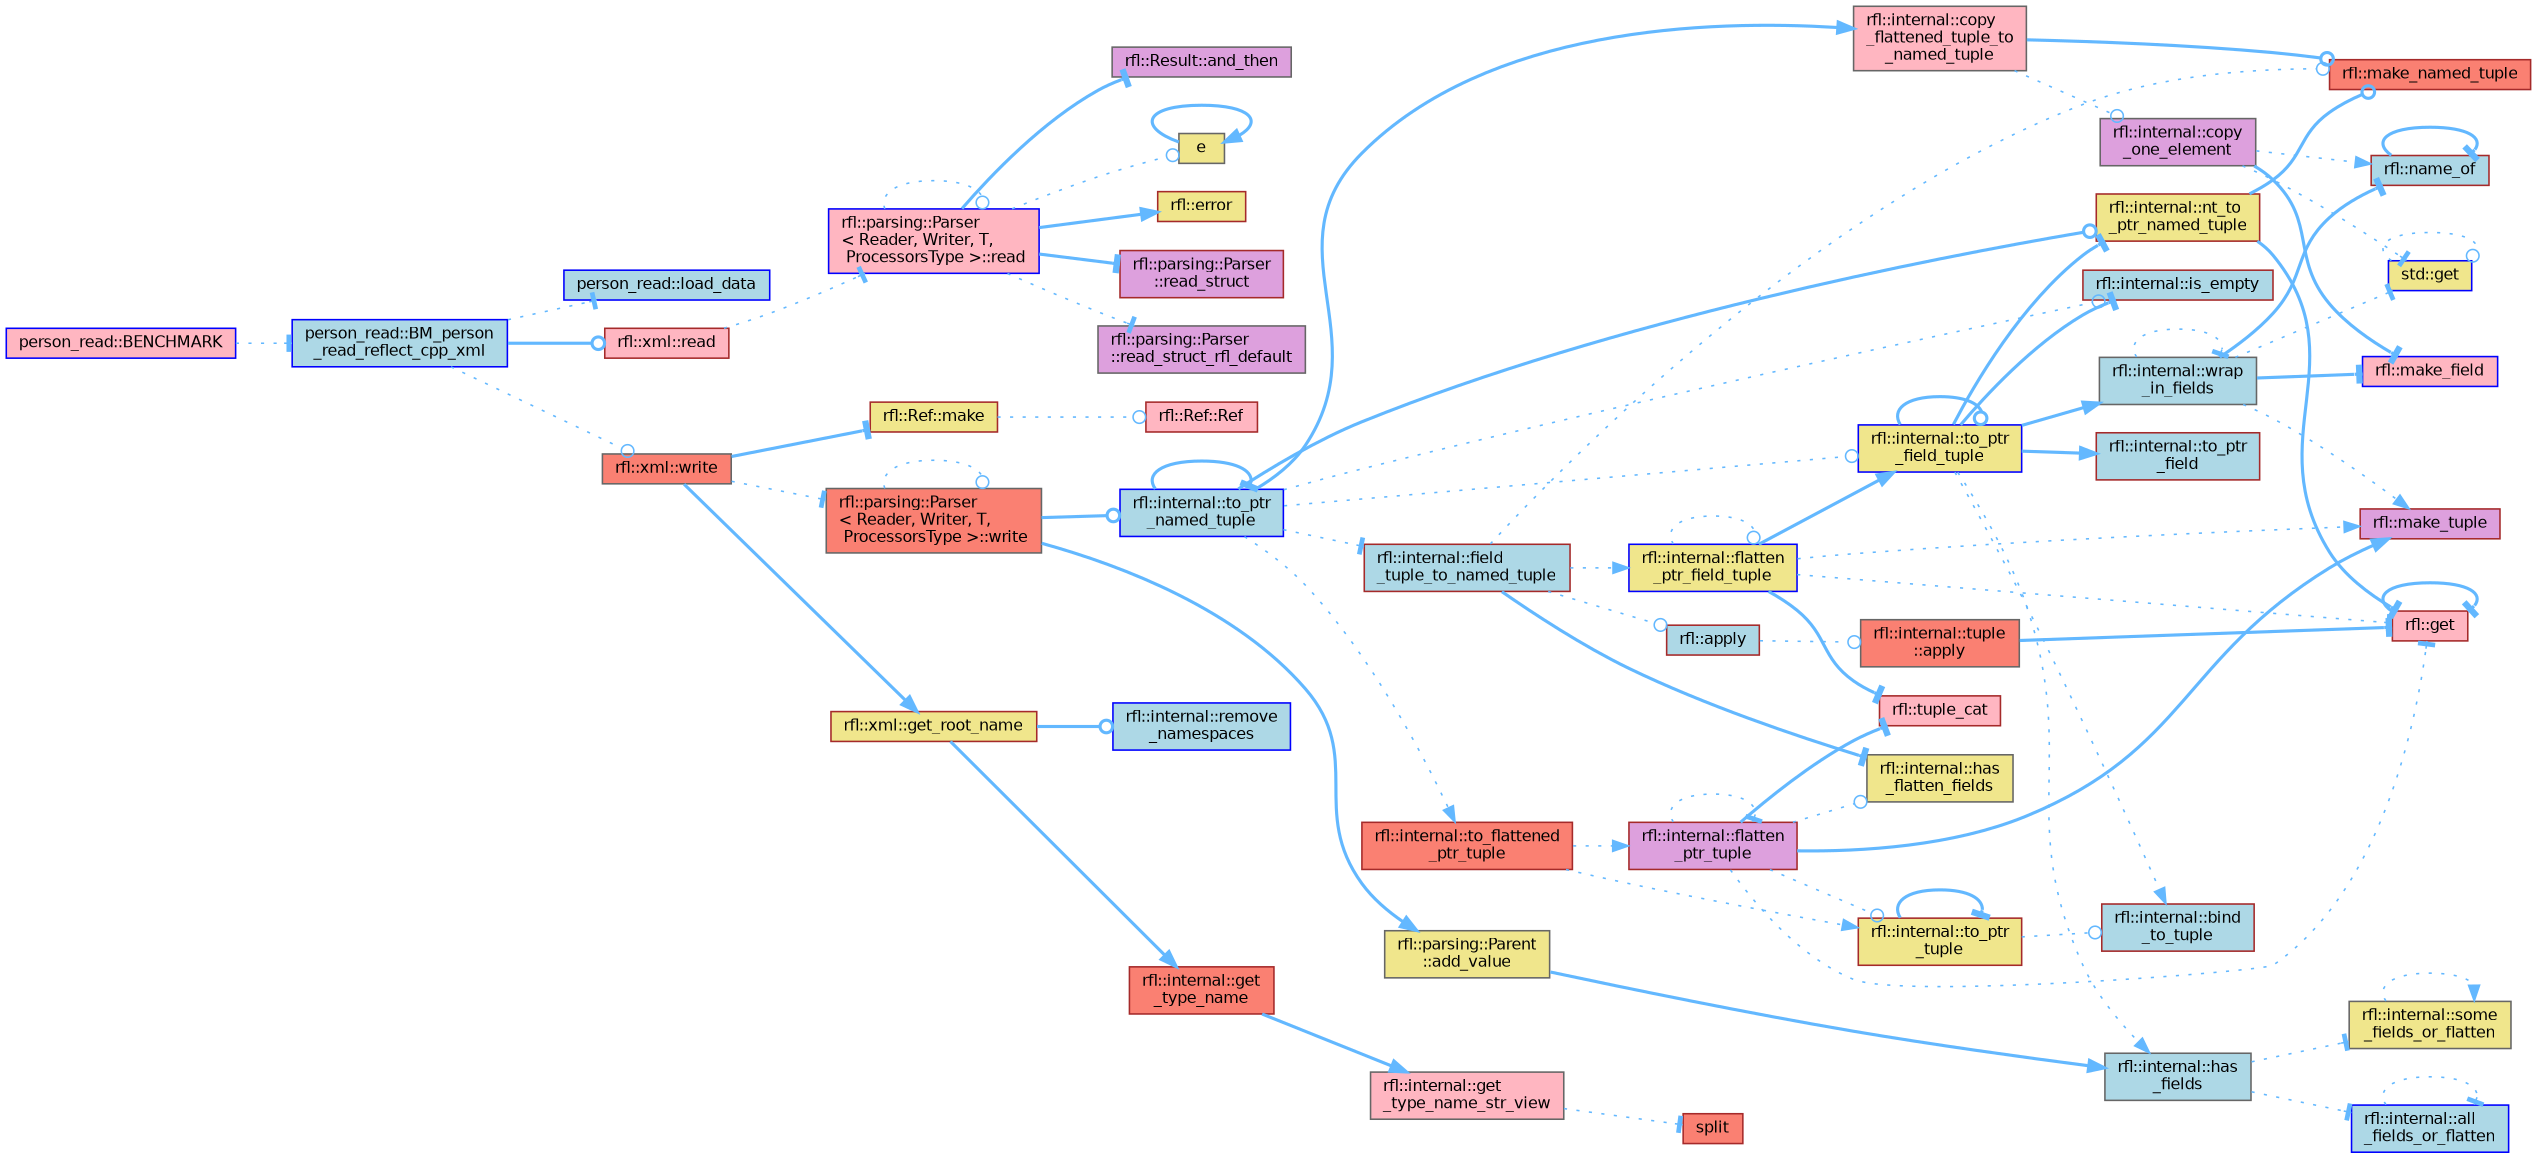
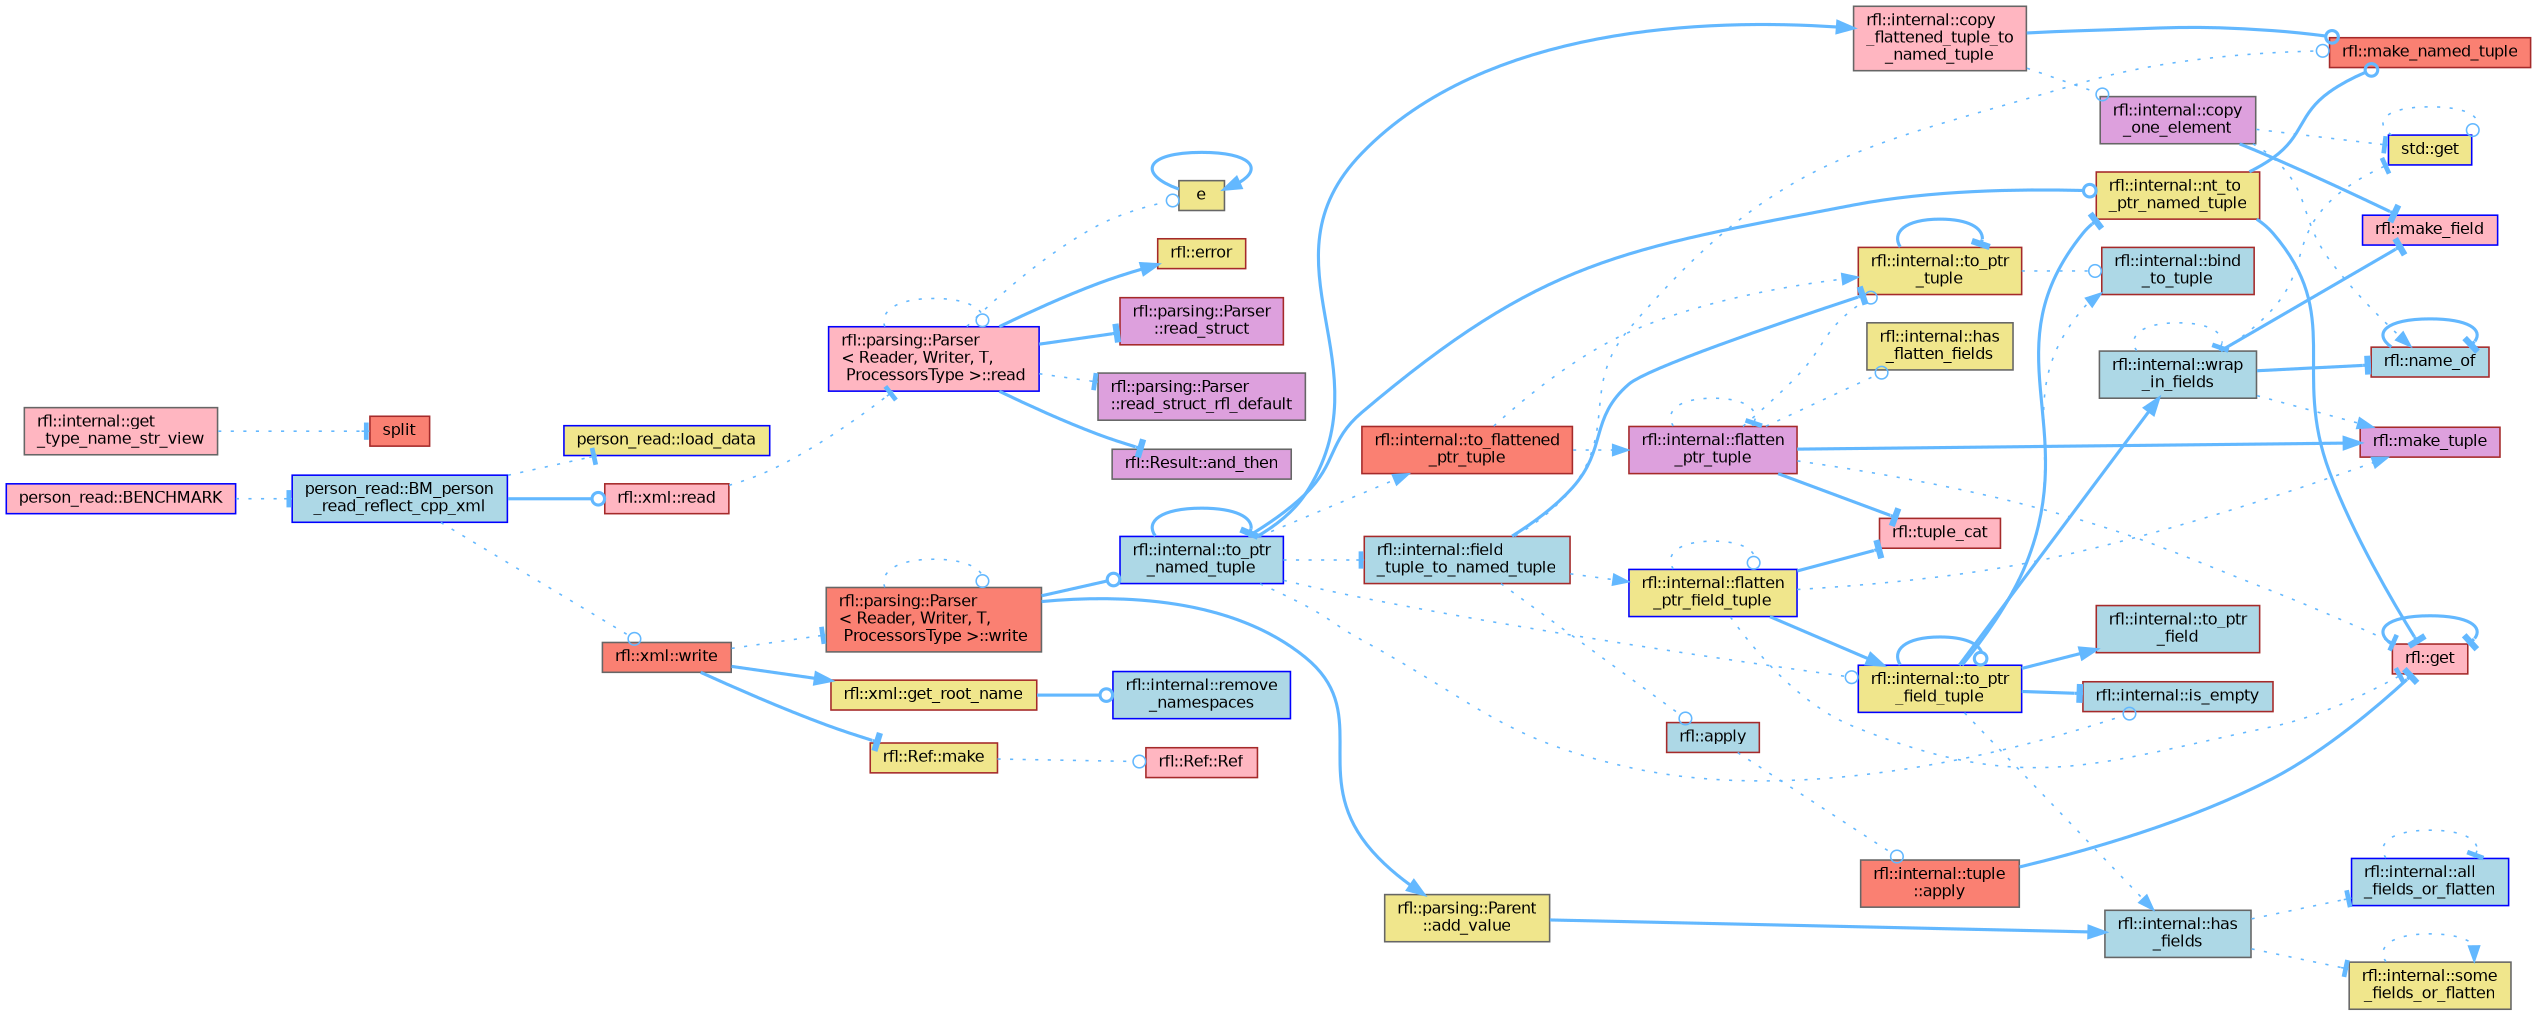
(667, 285) -> (667, 441)
(1673, 688) -> (1650, 373)
(1202, 990) -> none
